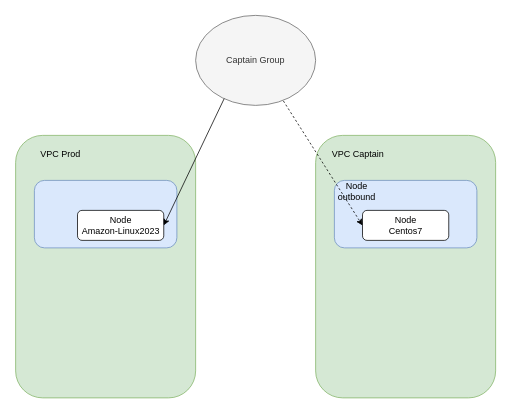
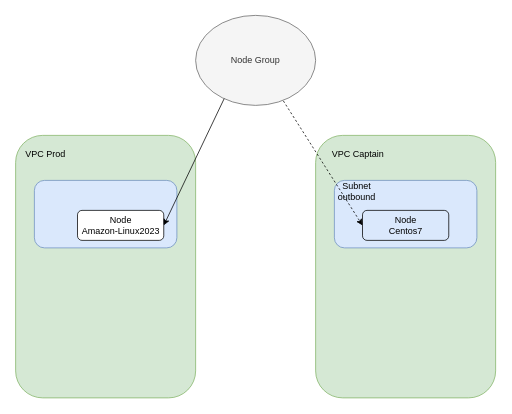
(255, 60) -> (255, 60)
(60, 154) -> (45, 154)
(357, 192) -> (357, 192)
(405, 225) -> (405, 225)
